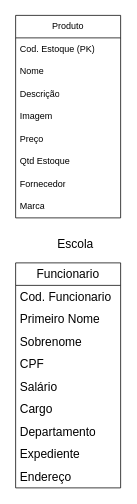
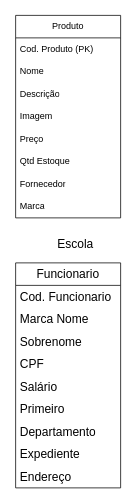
(59, 49) -> (59, 49)
(59, 319) -> (52, 319)
(37, 409) -> (44, 409)
